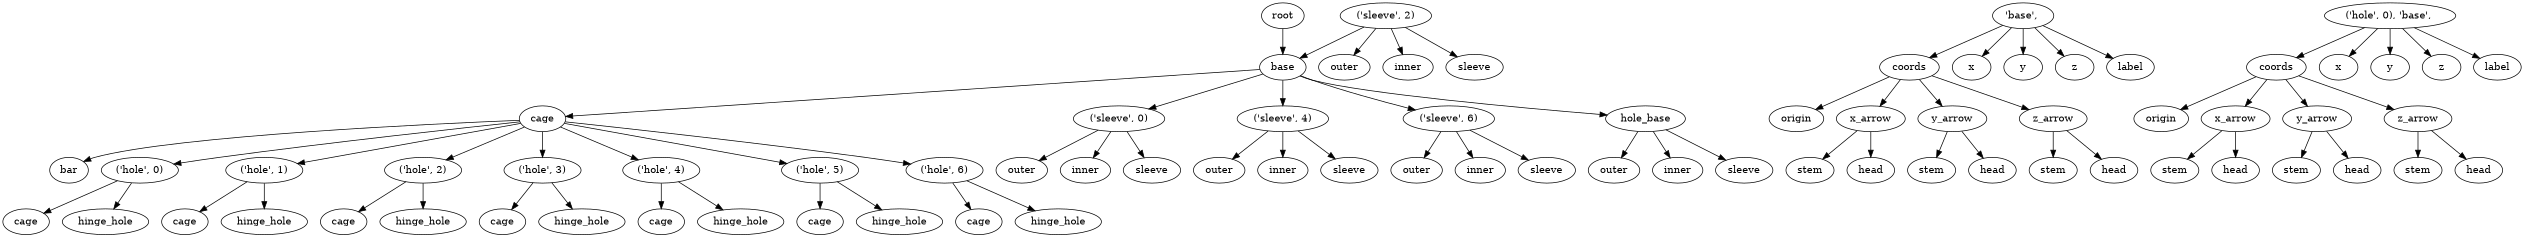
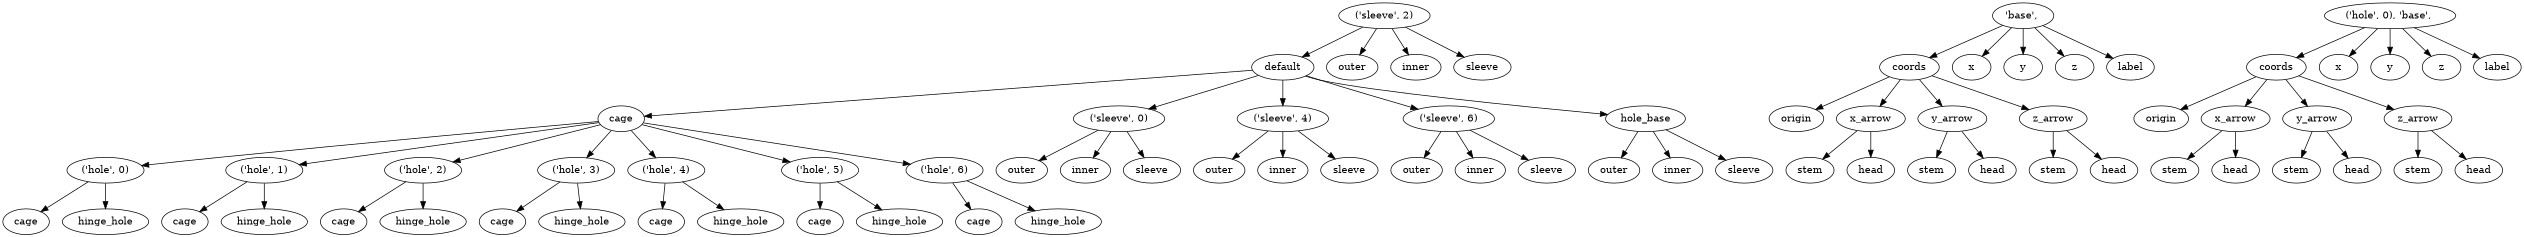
(1283, 16) -> none
(1283, 67) -> (1283, 67)
(69, 170) -> none
